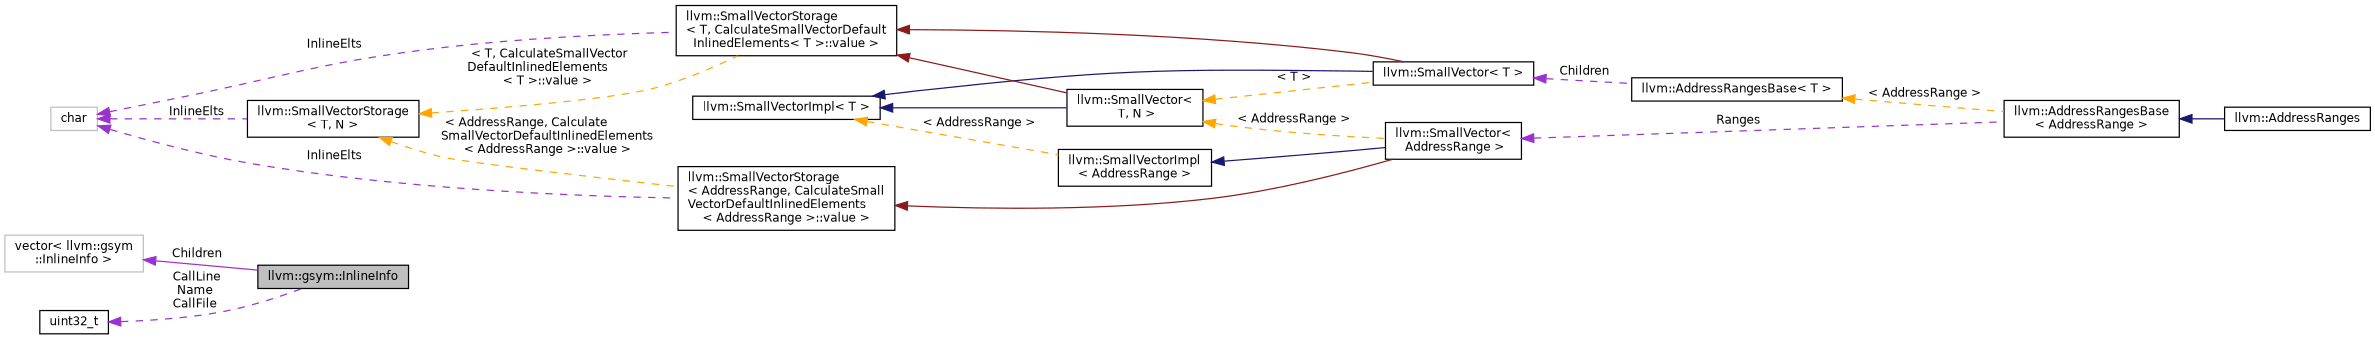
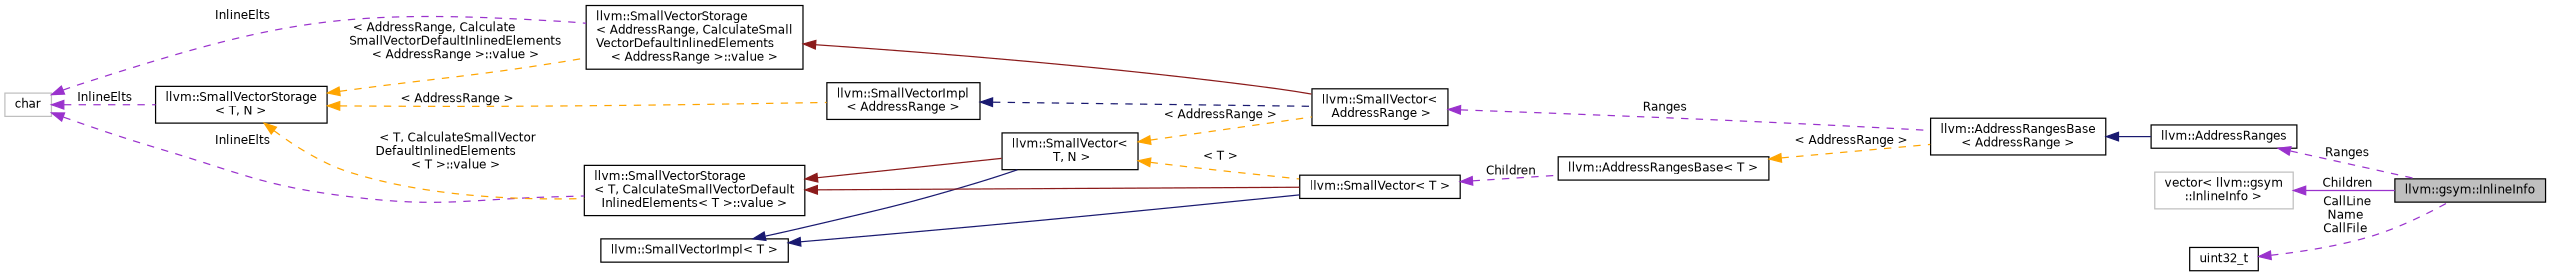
(963, 138) -> (583, 106)
(1305, 155) -> (1152, 104)
none -> (2353, 165)
